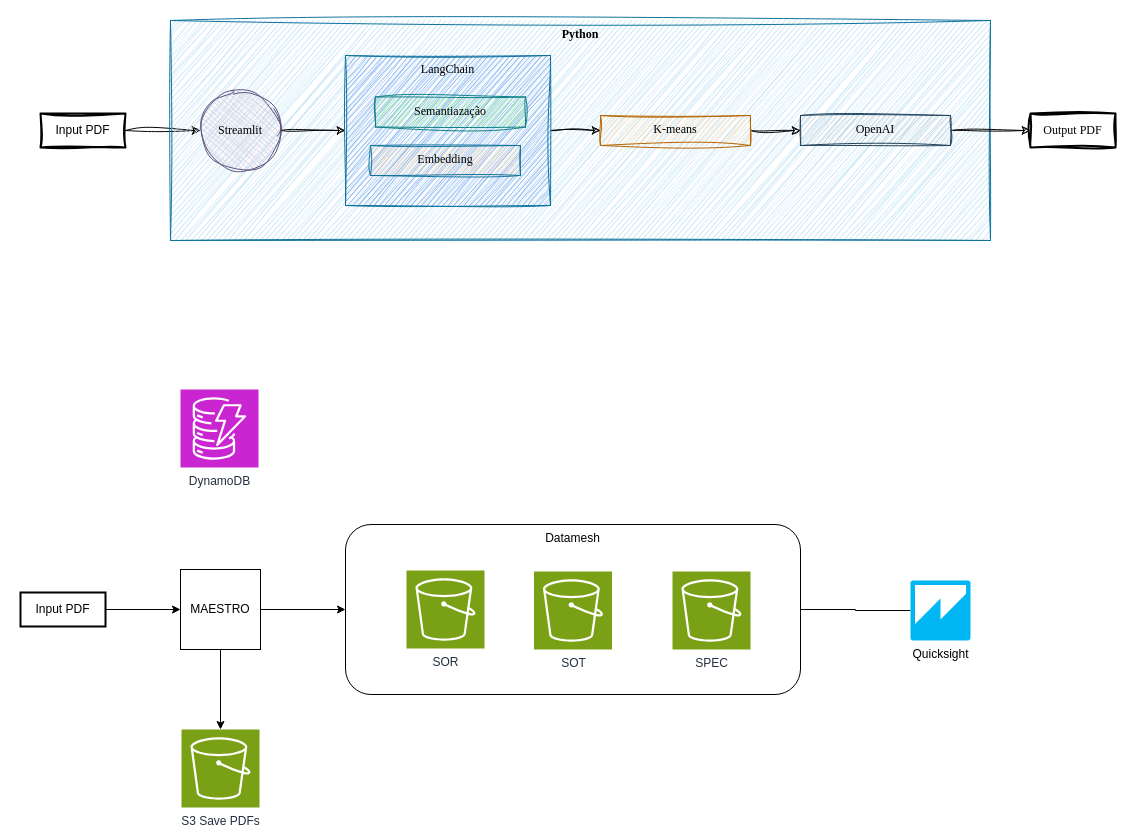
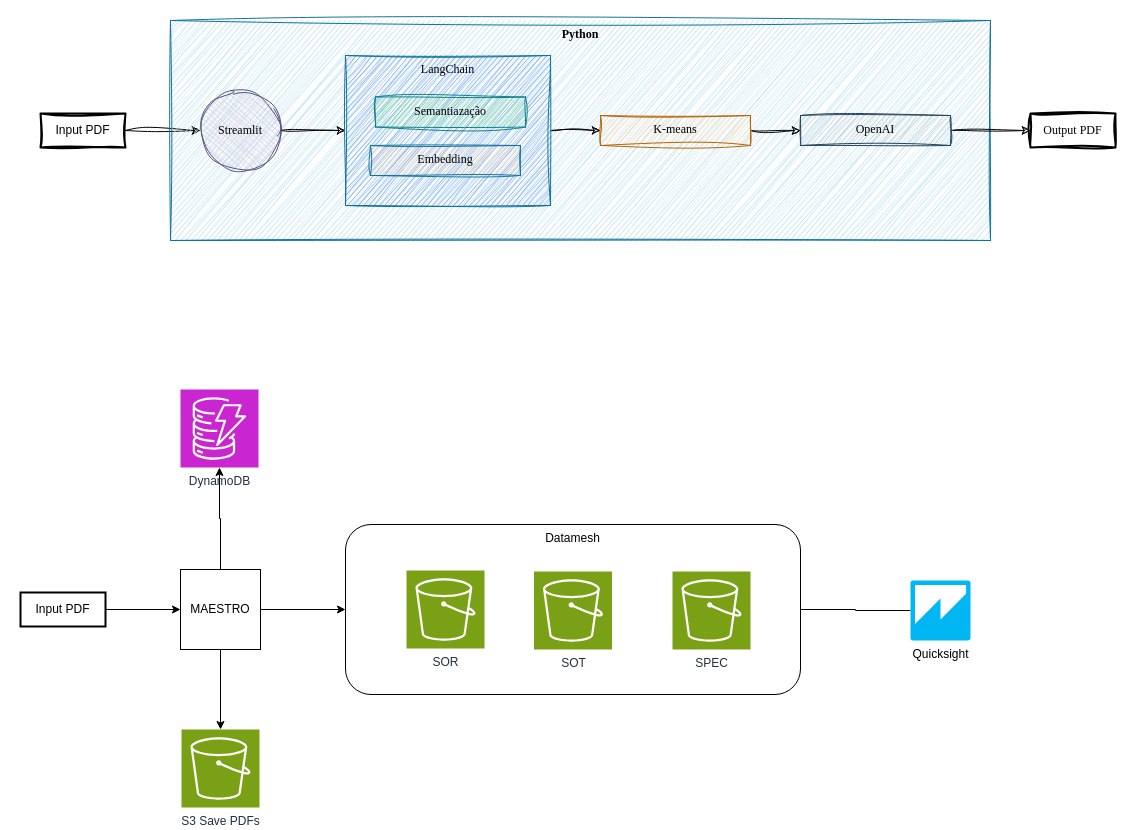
none -> (221, 522)
